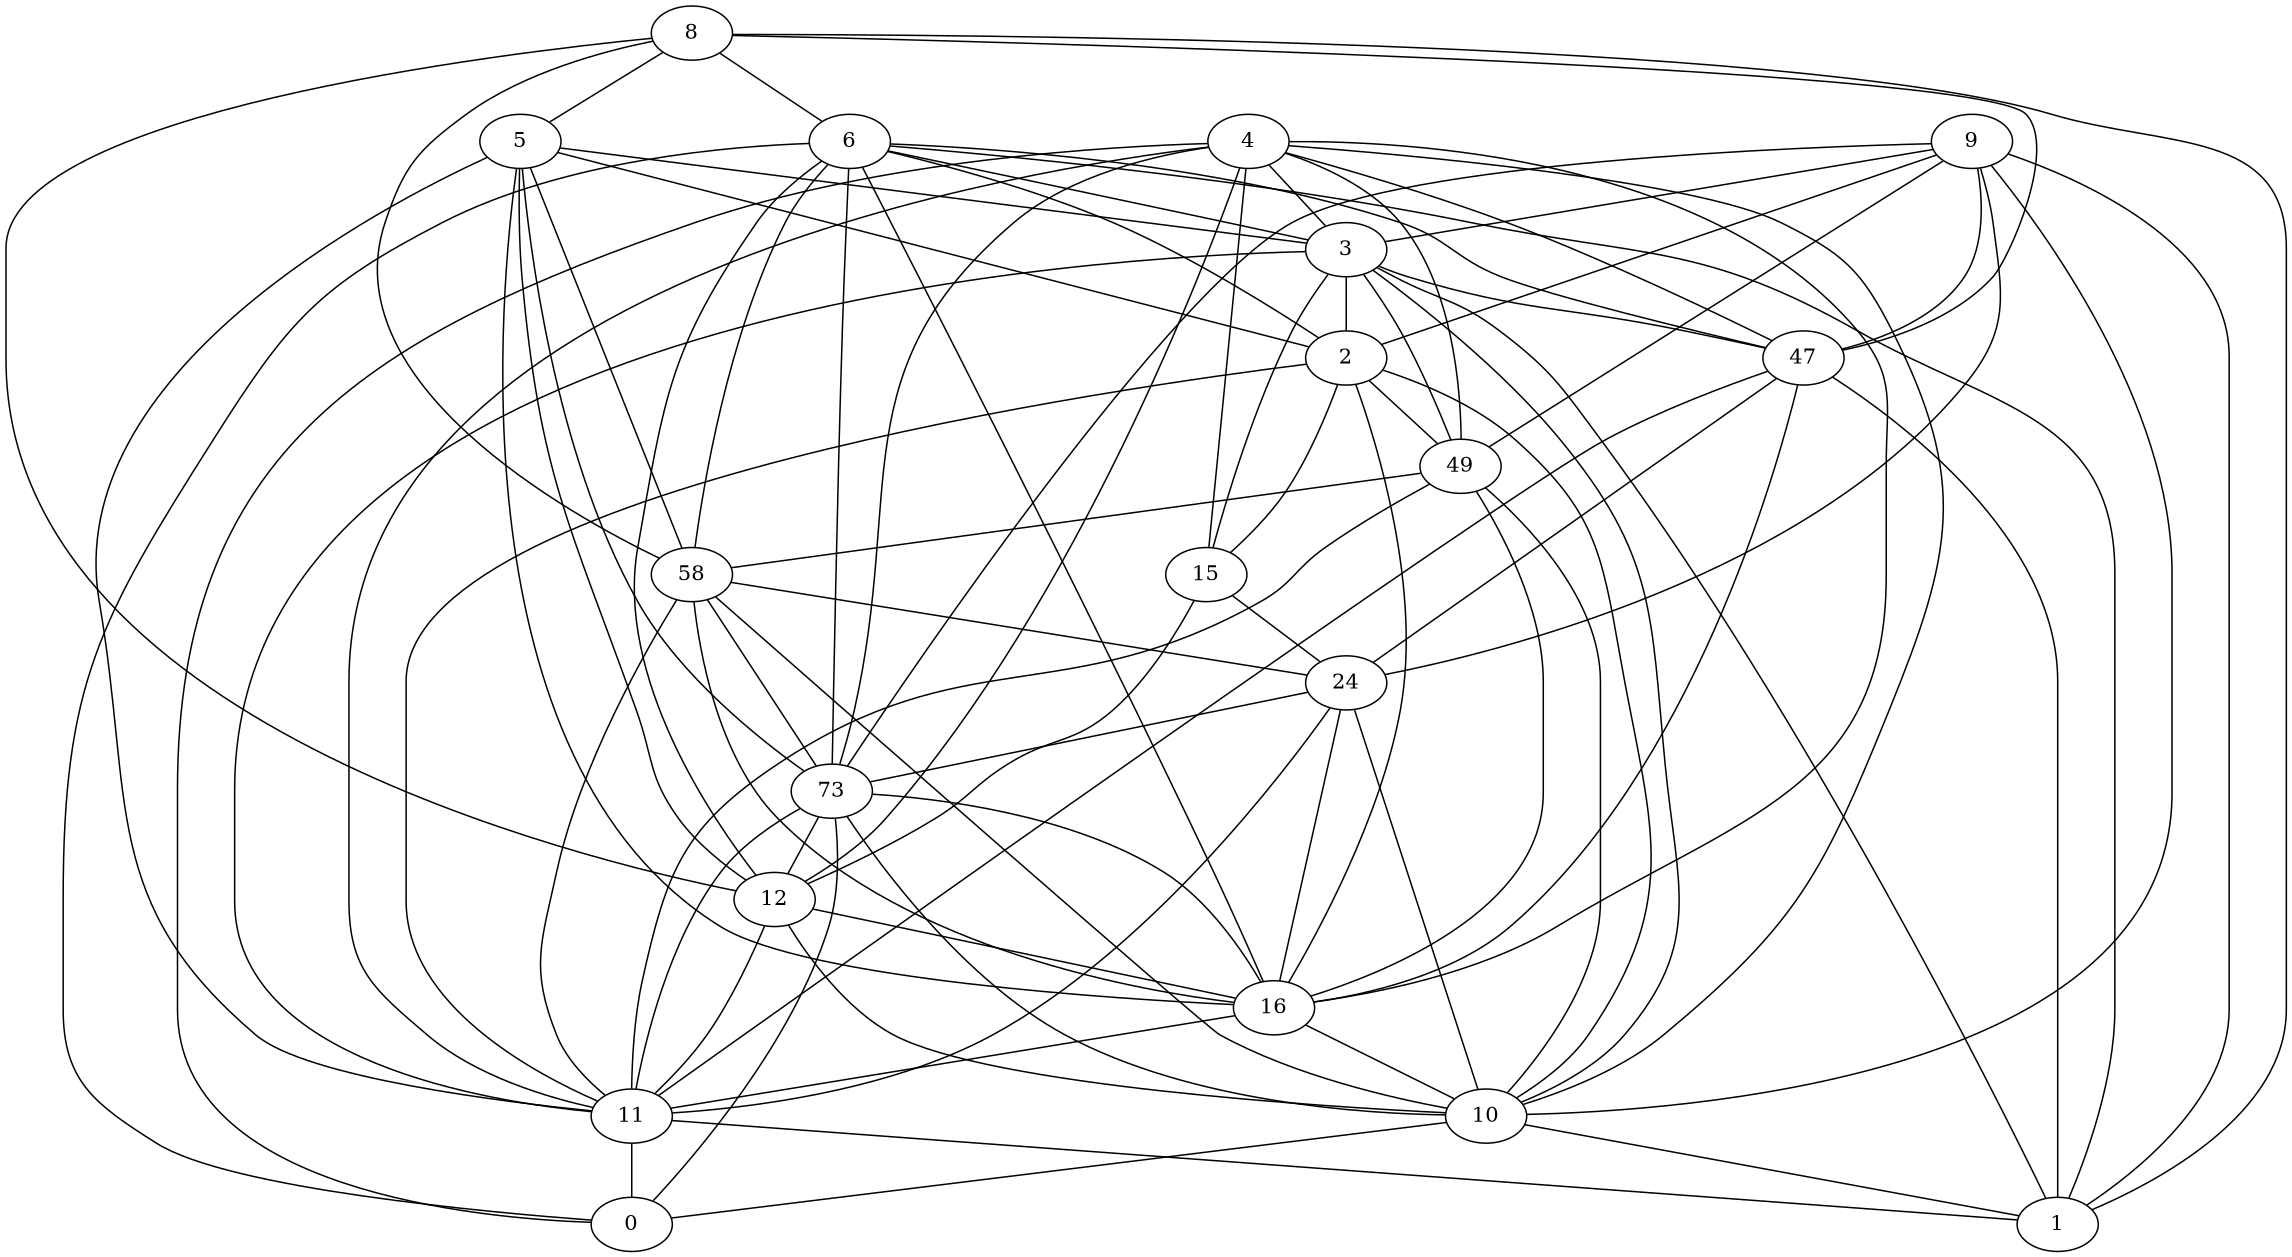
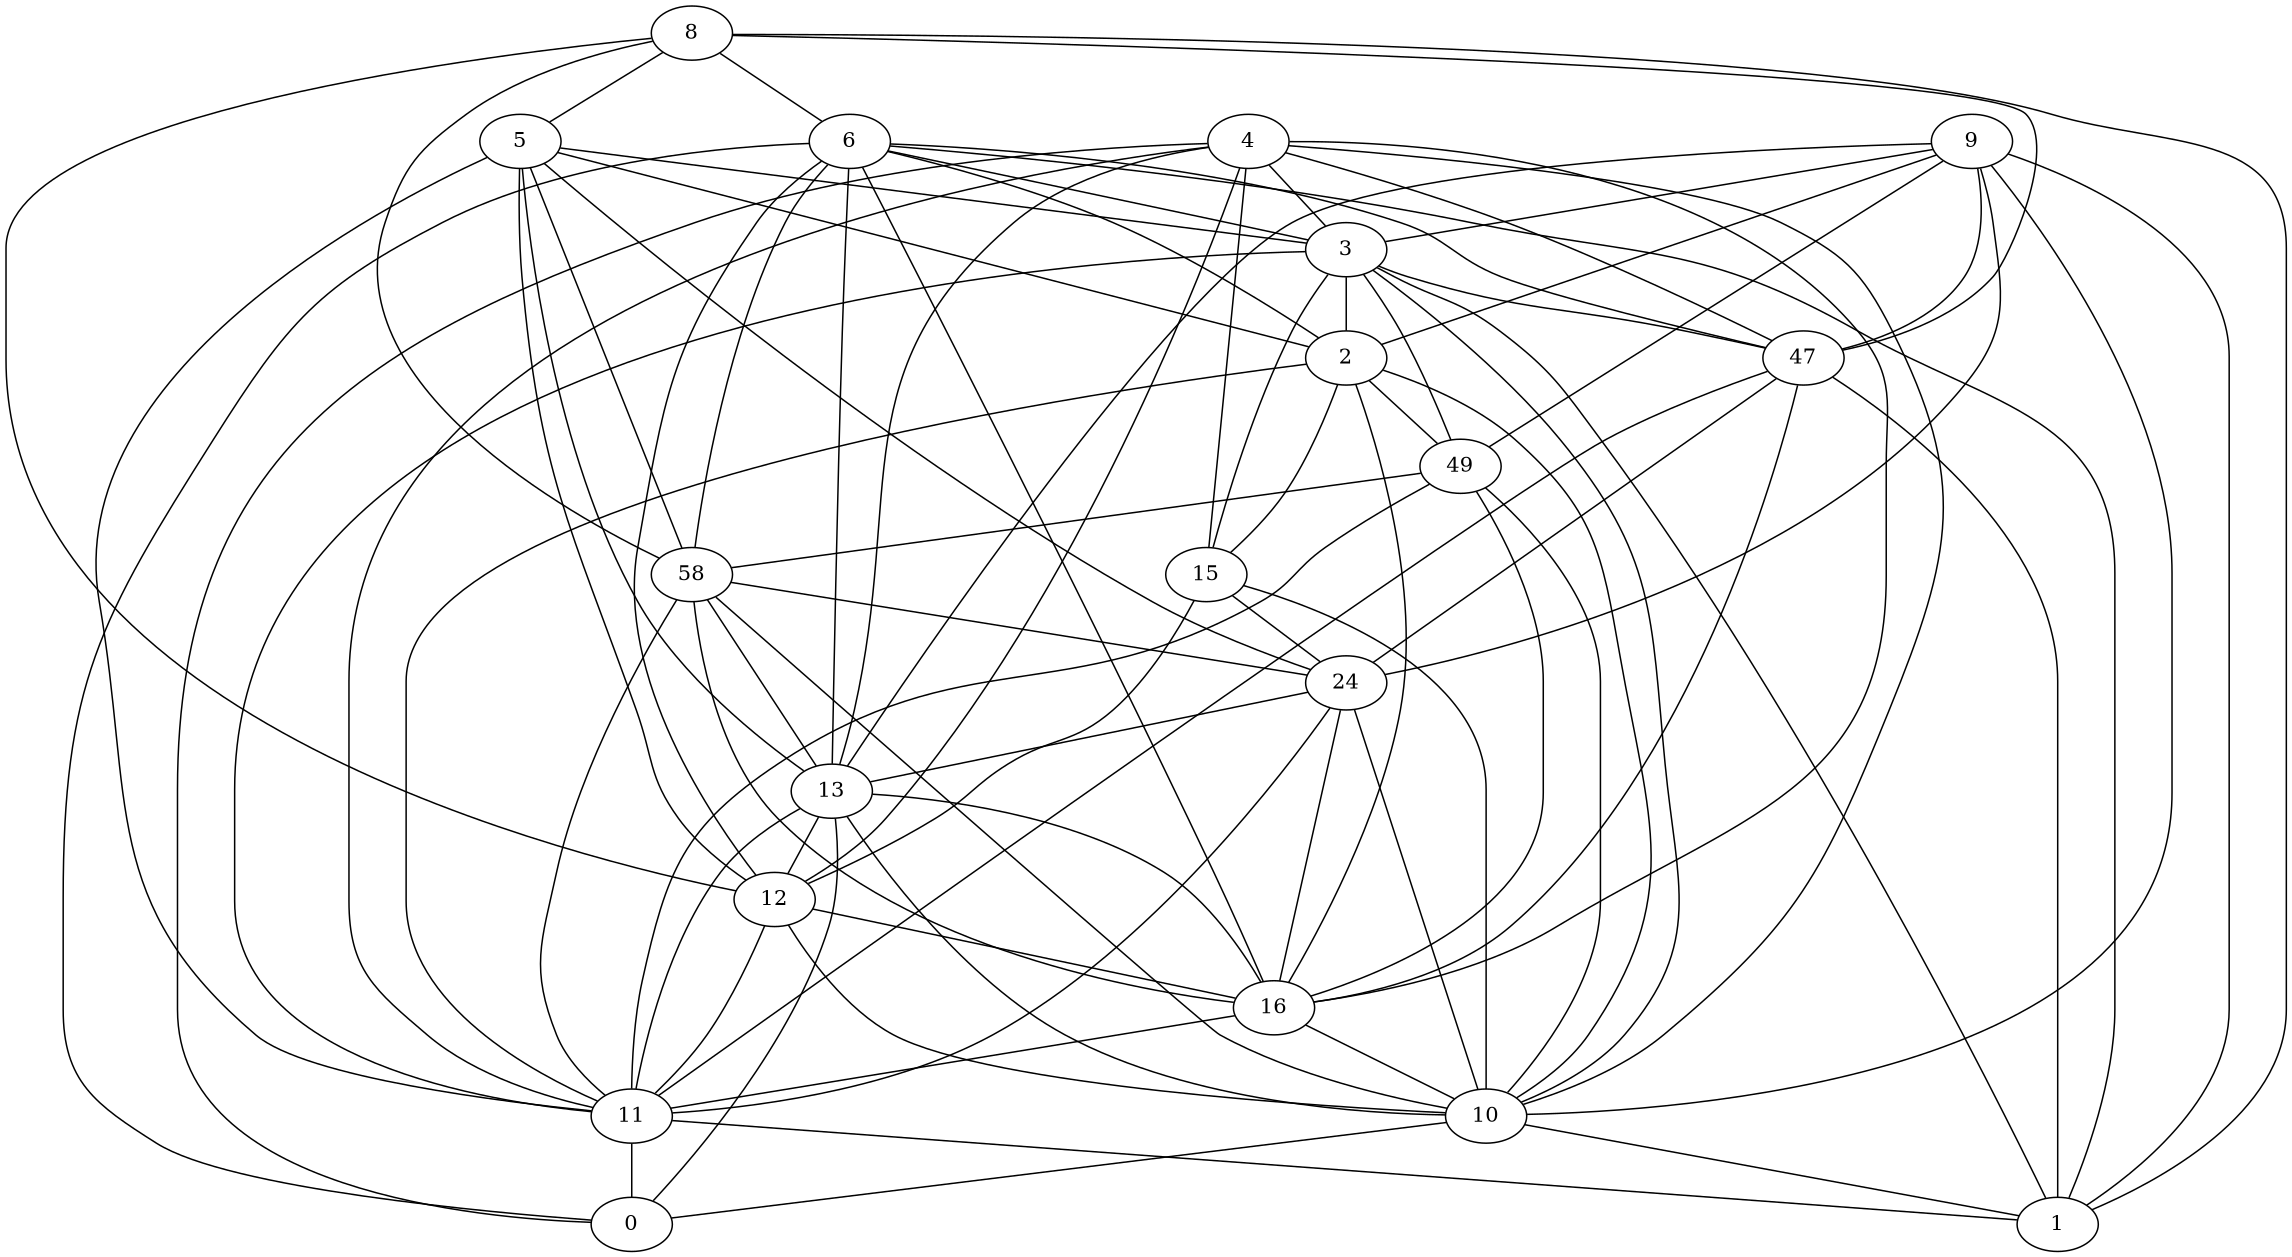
(1425, 262) -> none
none -> (1483, 771)
(832, 791) -> (832, 791)
(615, 820) -> (909, 446)
